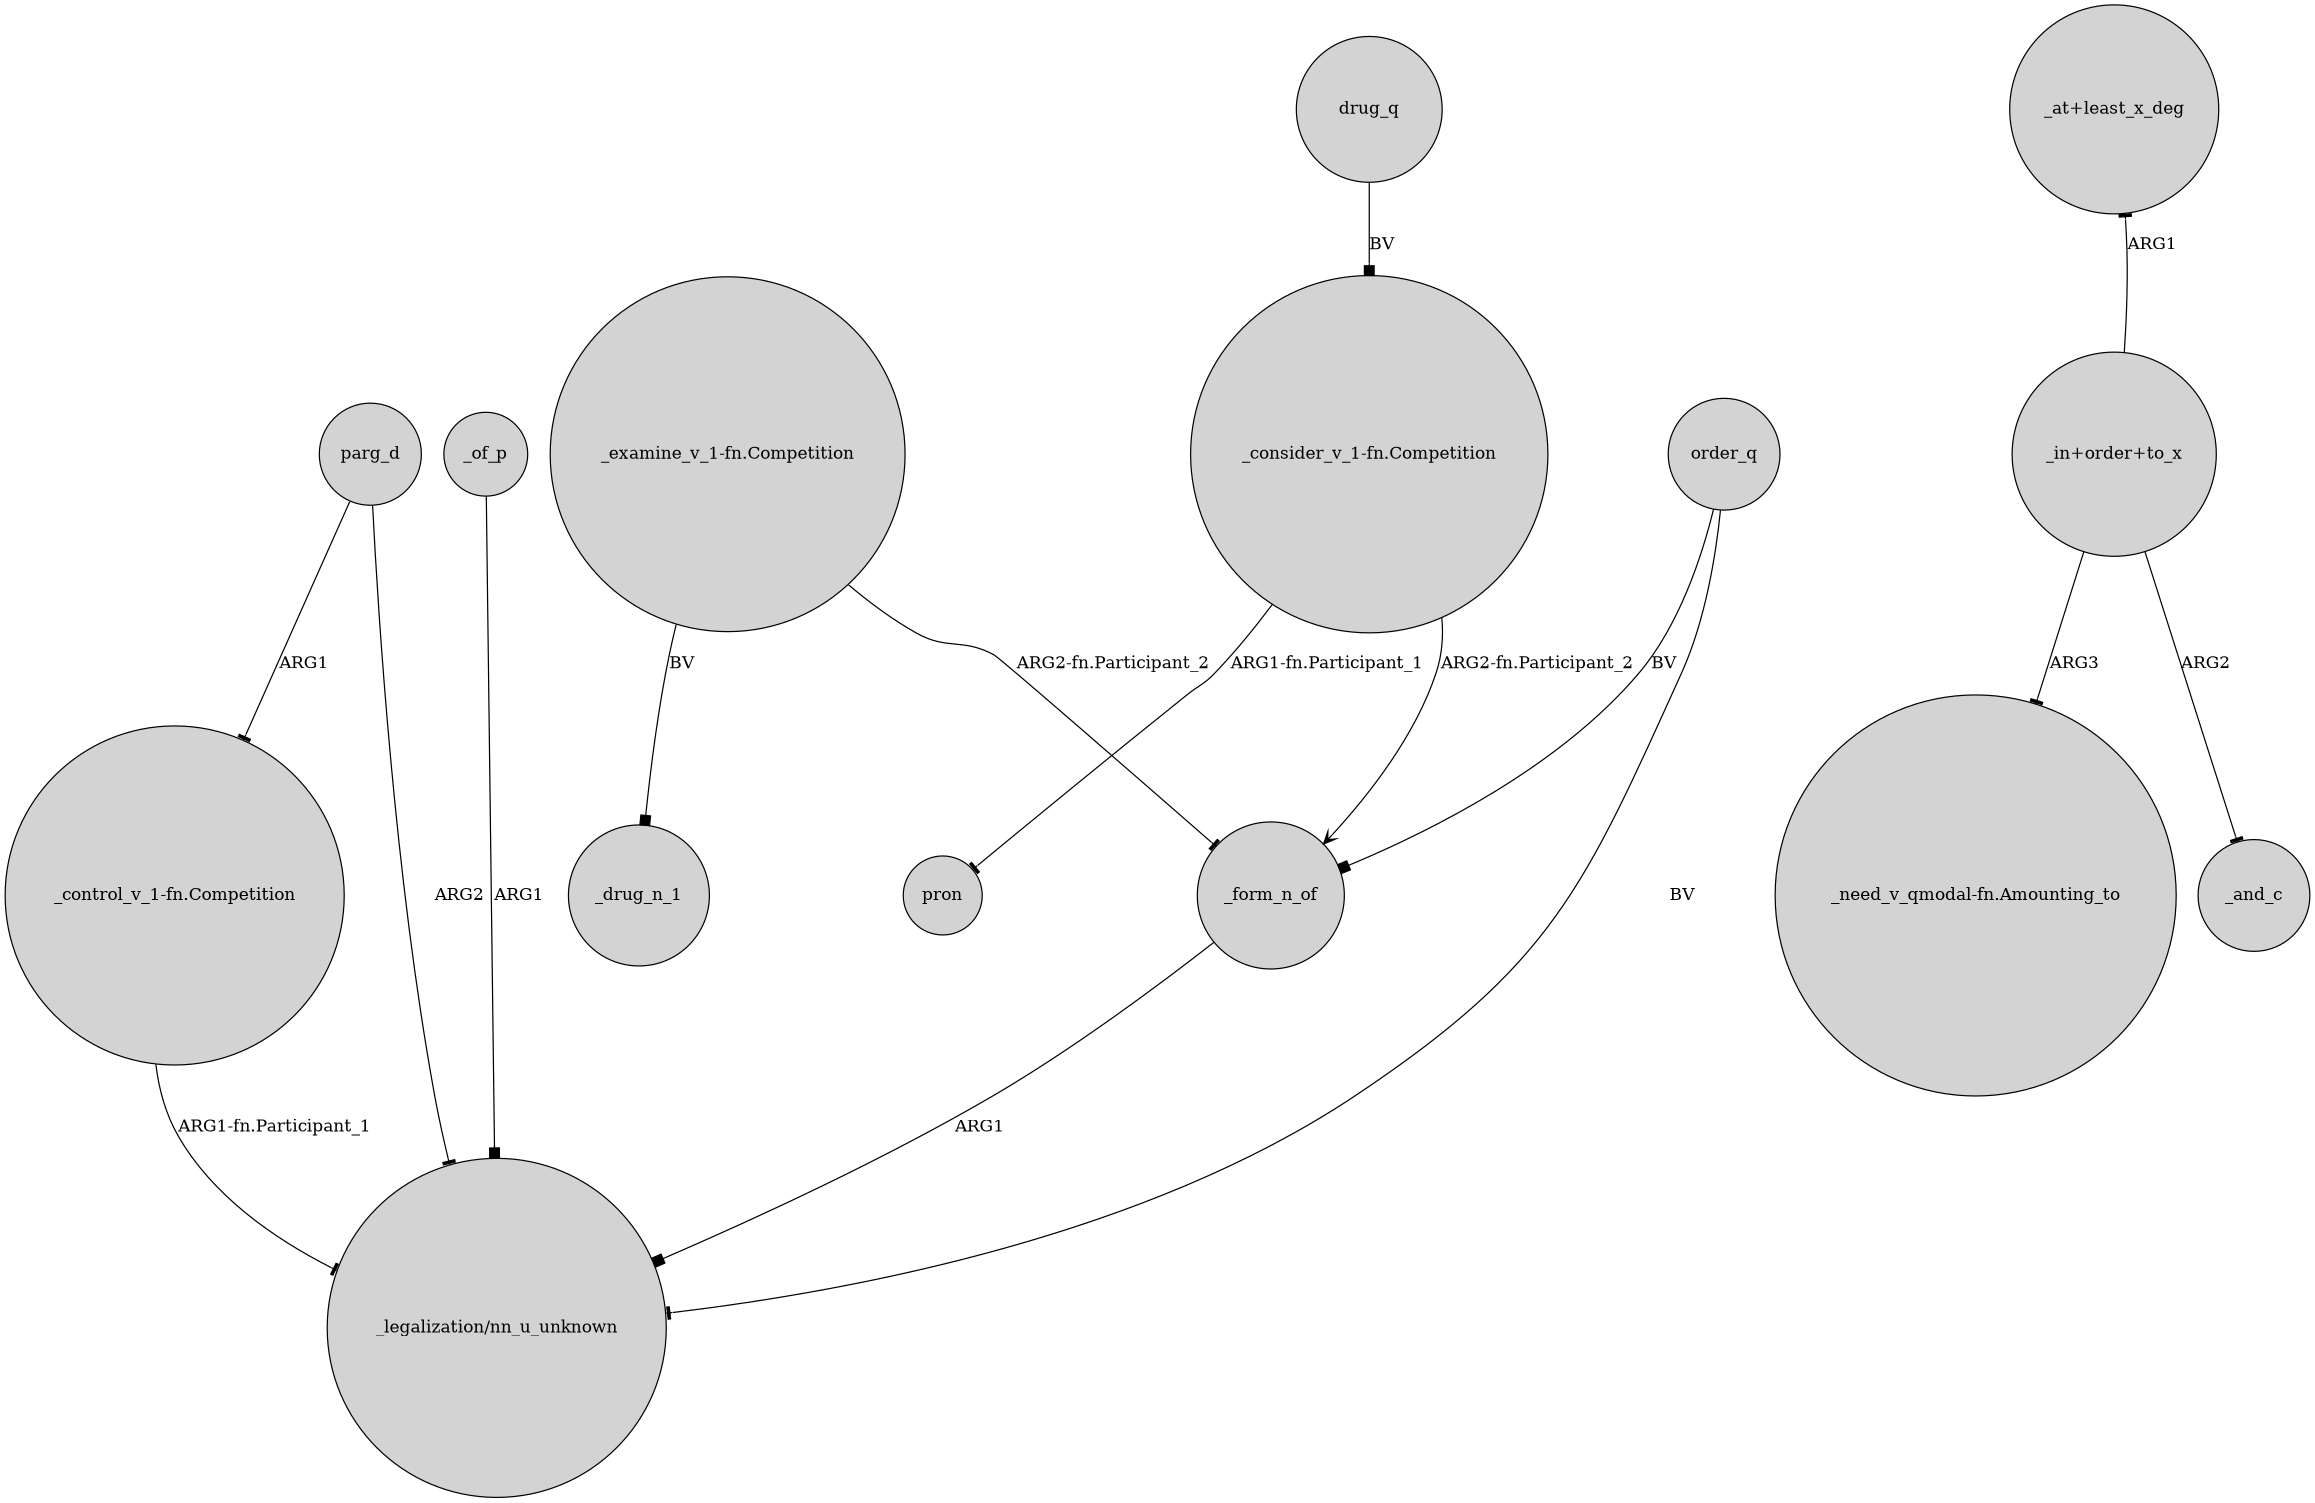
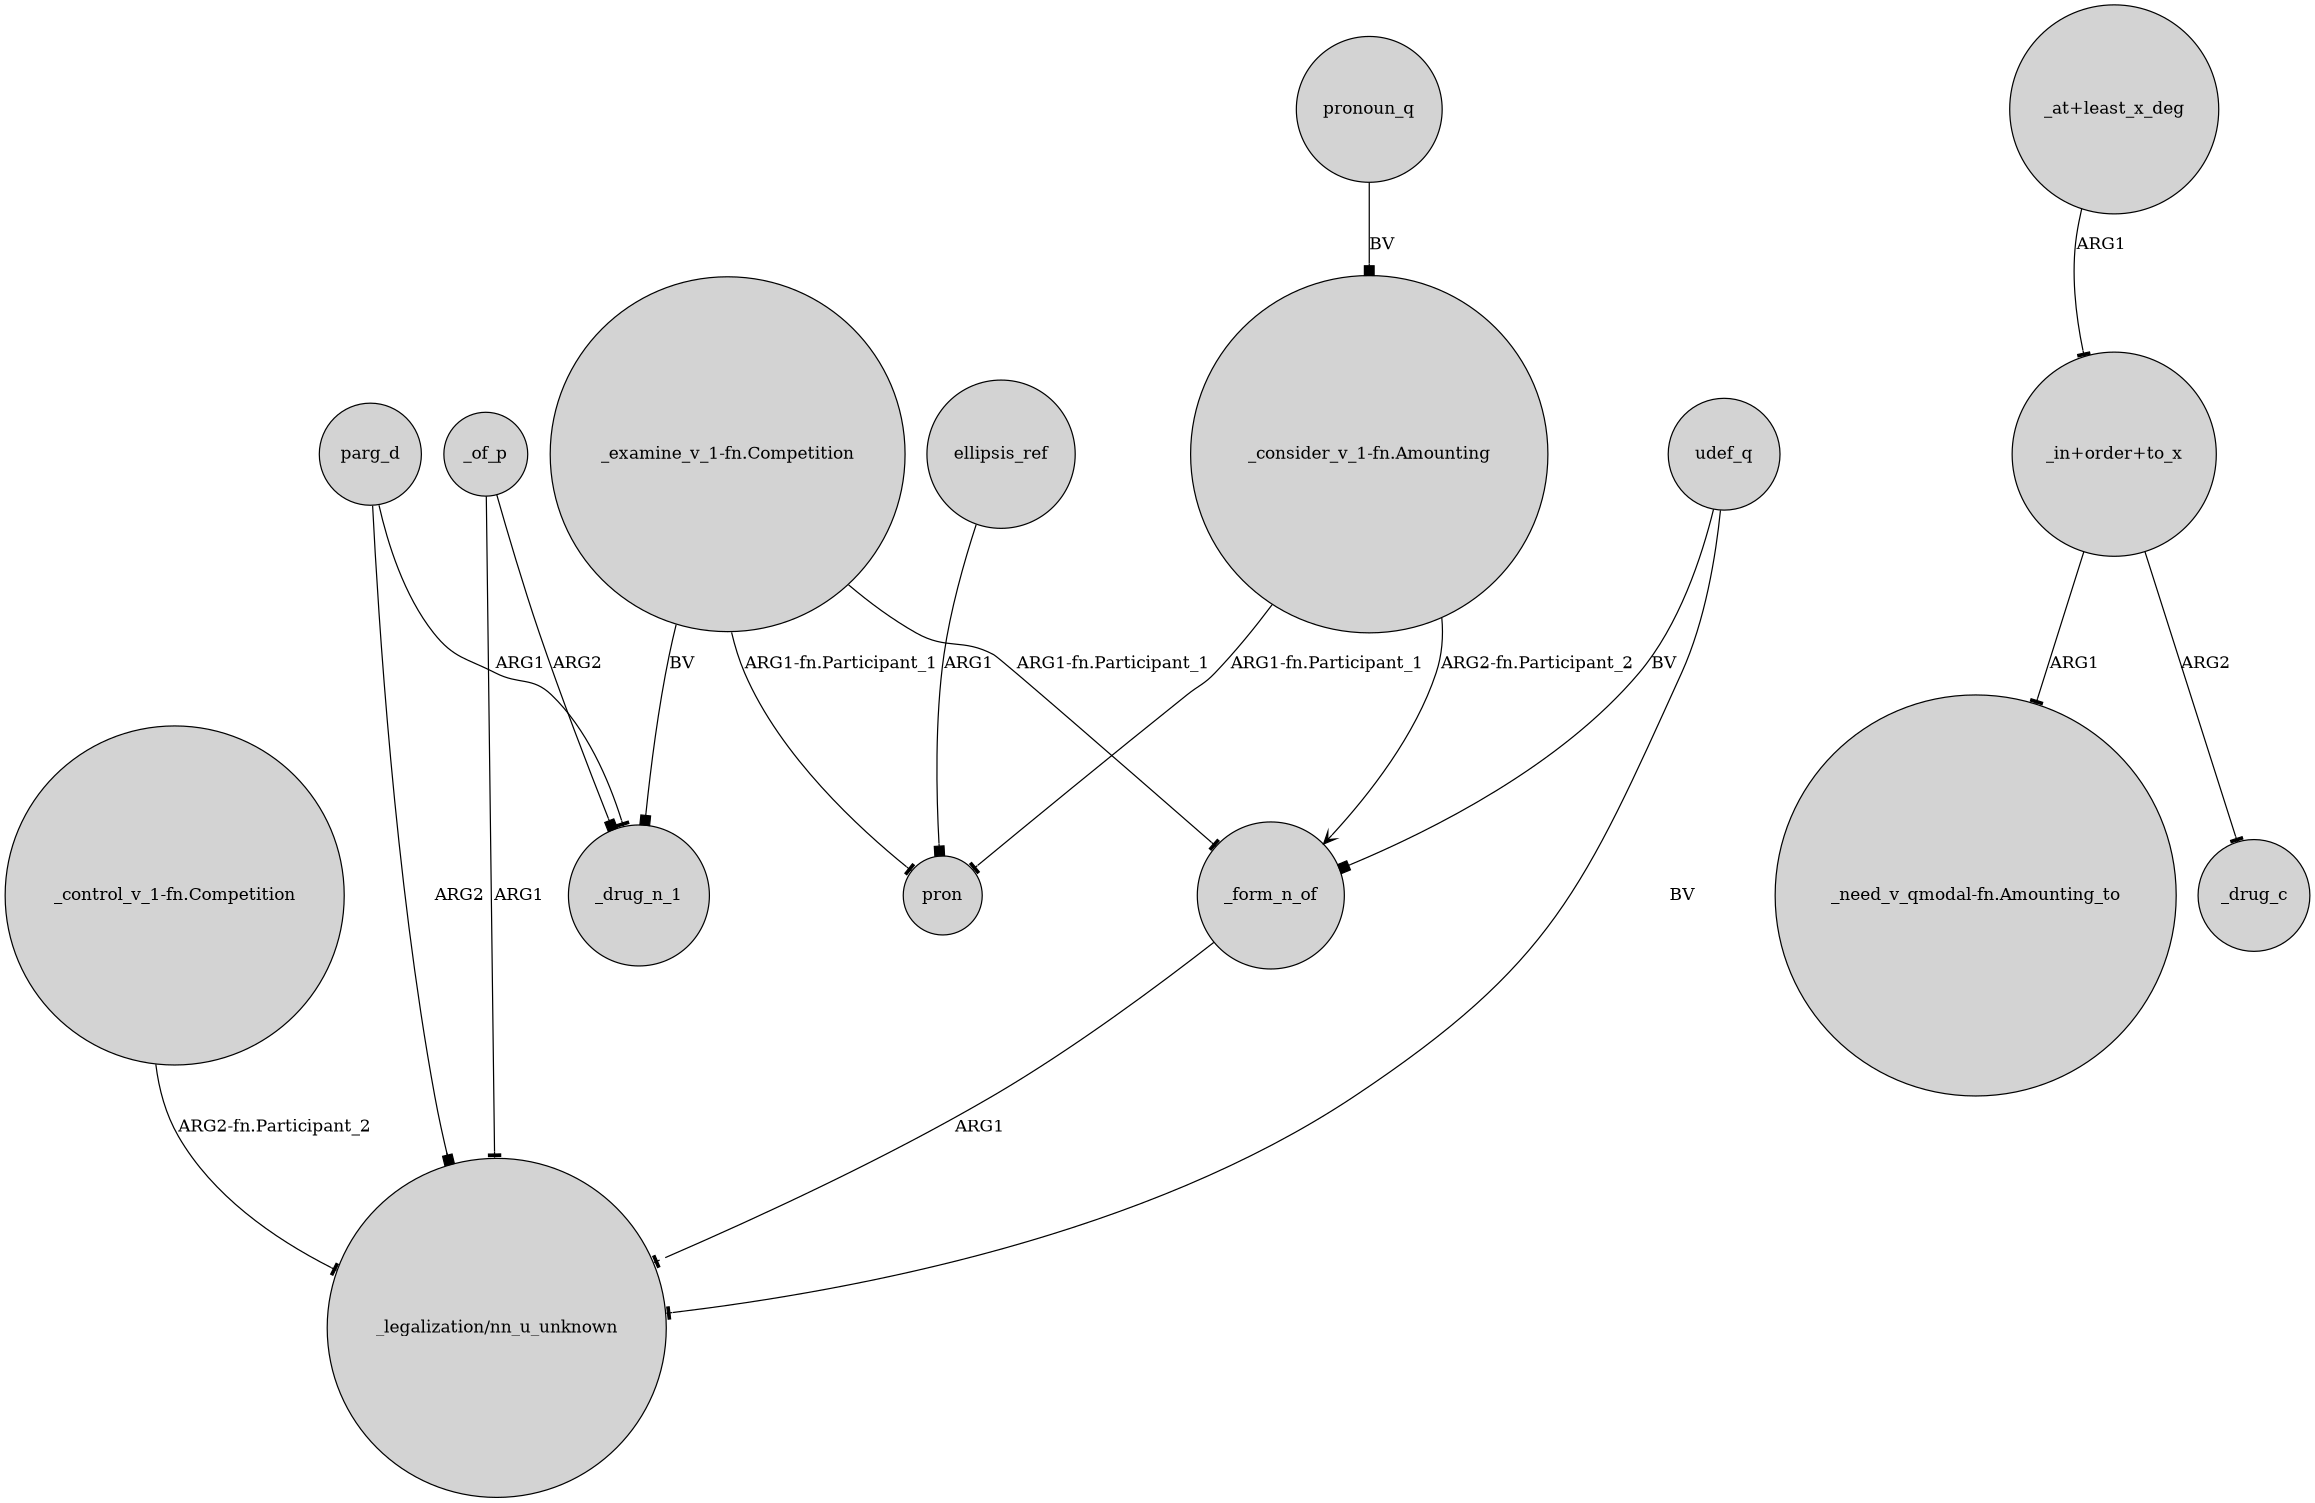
(1369, 109) -> (1369, 109)
(2127, 286) -> (2074, 279)
none -> (1001, 454)
(1369, 454) -> (1369, 454)
(1724, 454) -> (1724, 454)
(298, 618) -> (501, 675)
none -> (548, 658)
(1113, 664) -> (1113, 664)
(2075, 664) -> (2075, 664)
none -> (801, 763)
(490, 824) -> (490, 824)
(398, 834) -> (398, 834)
(2254, 895) -> (2254, 895)
(951, 1120) -> (951, 1120)
(275, 1127) -> (275, 1127)
